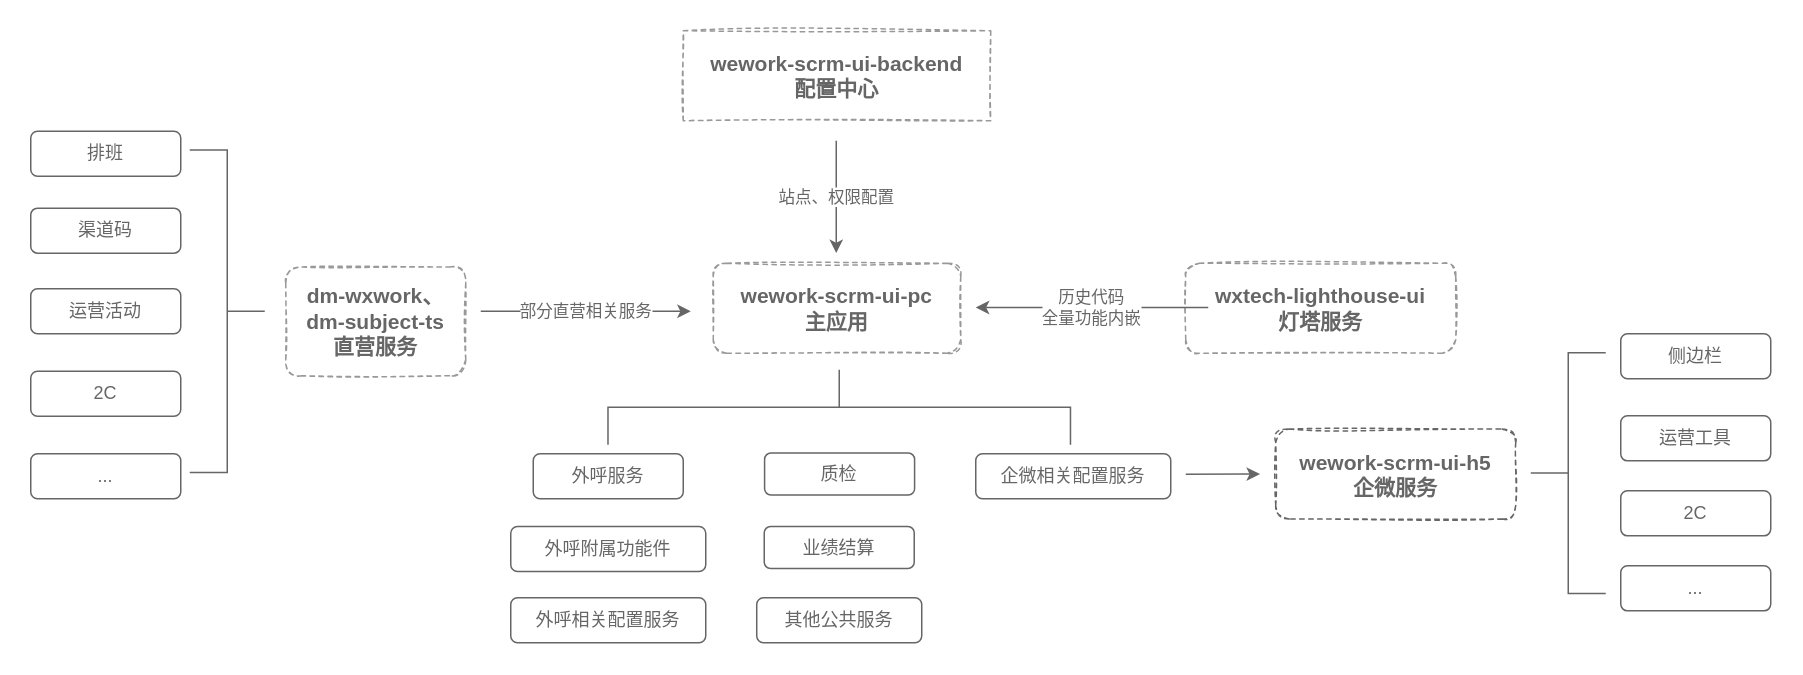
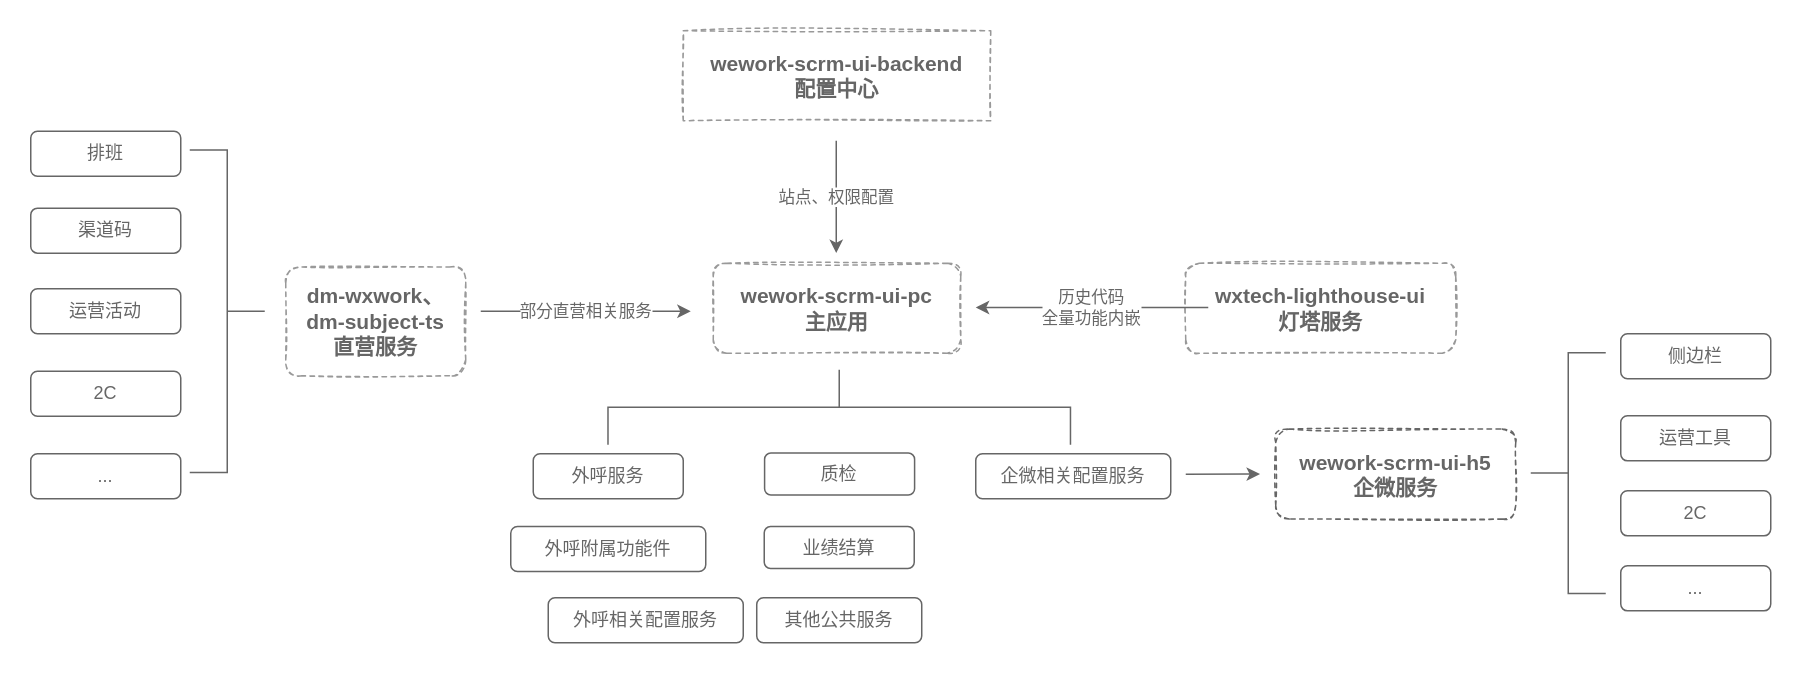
(608, 620) -> (646, 620)
